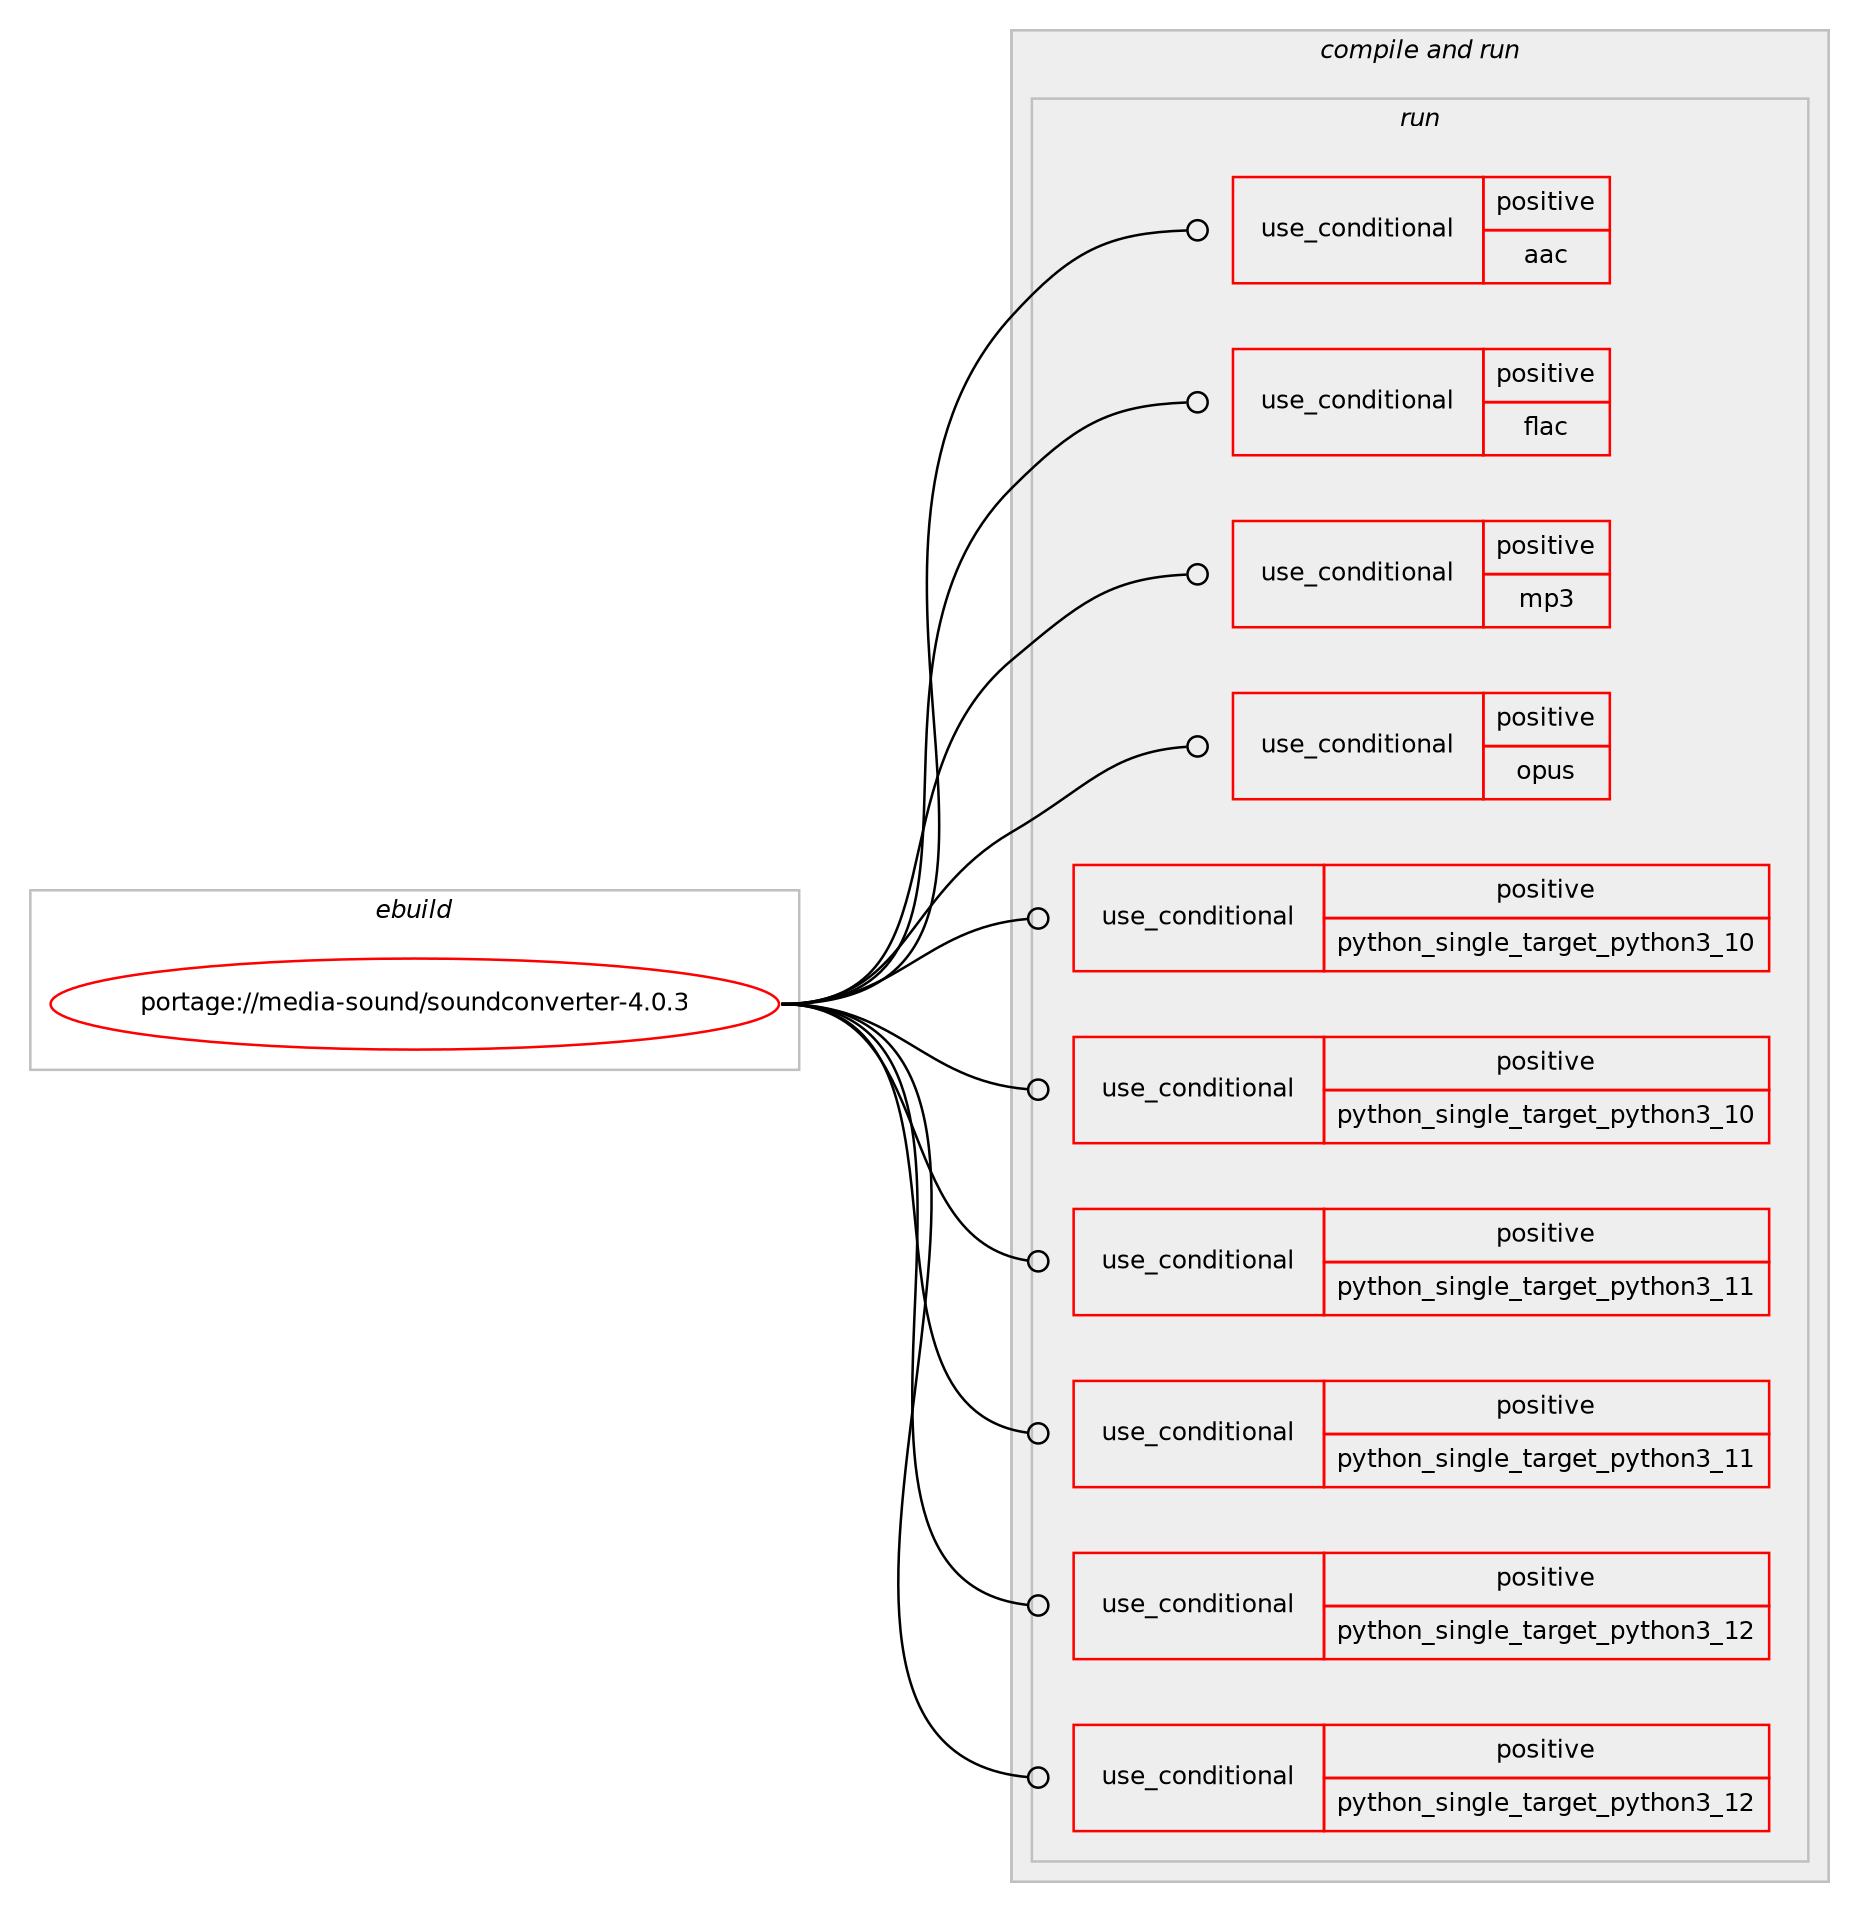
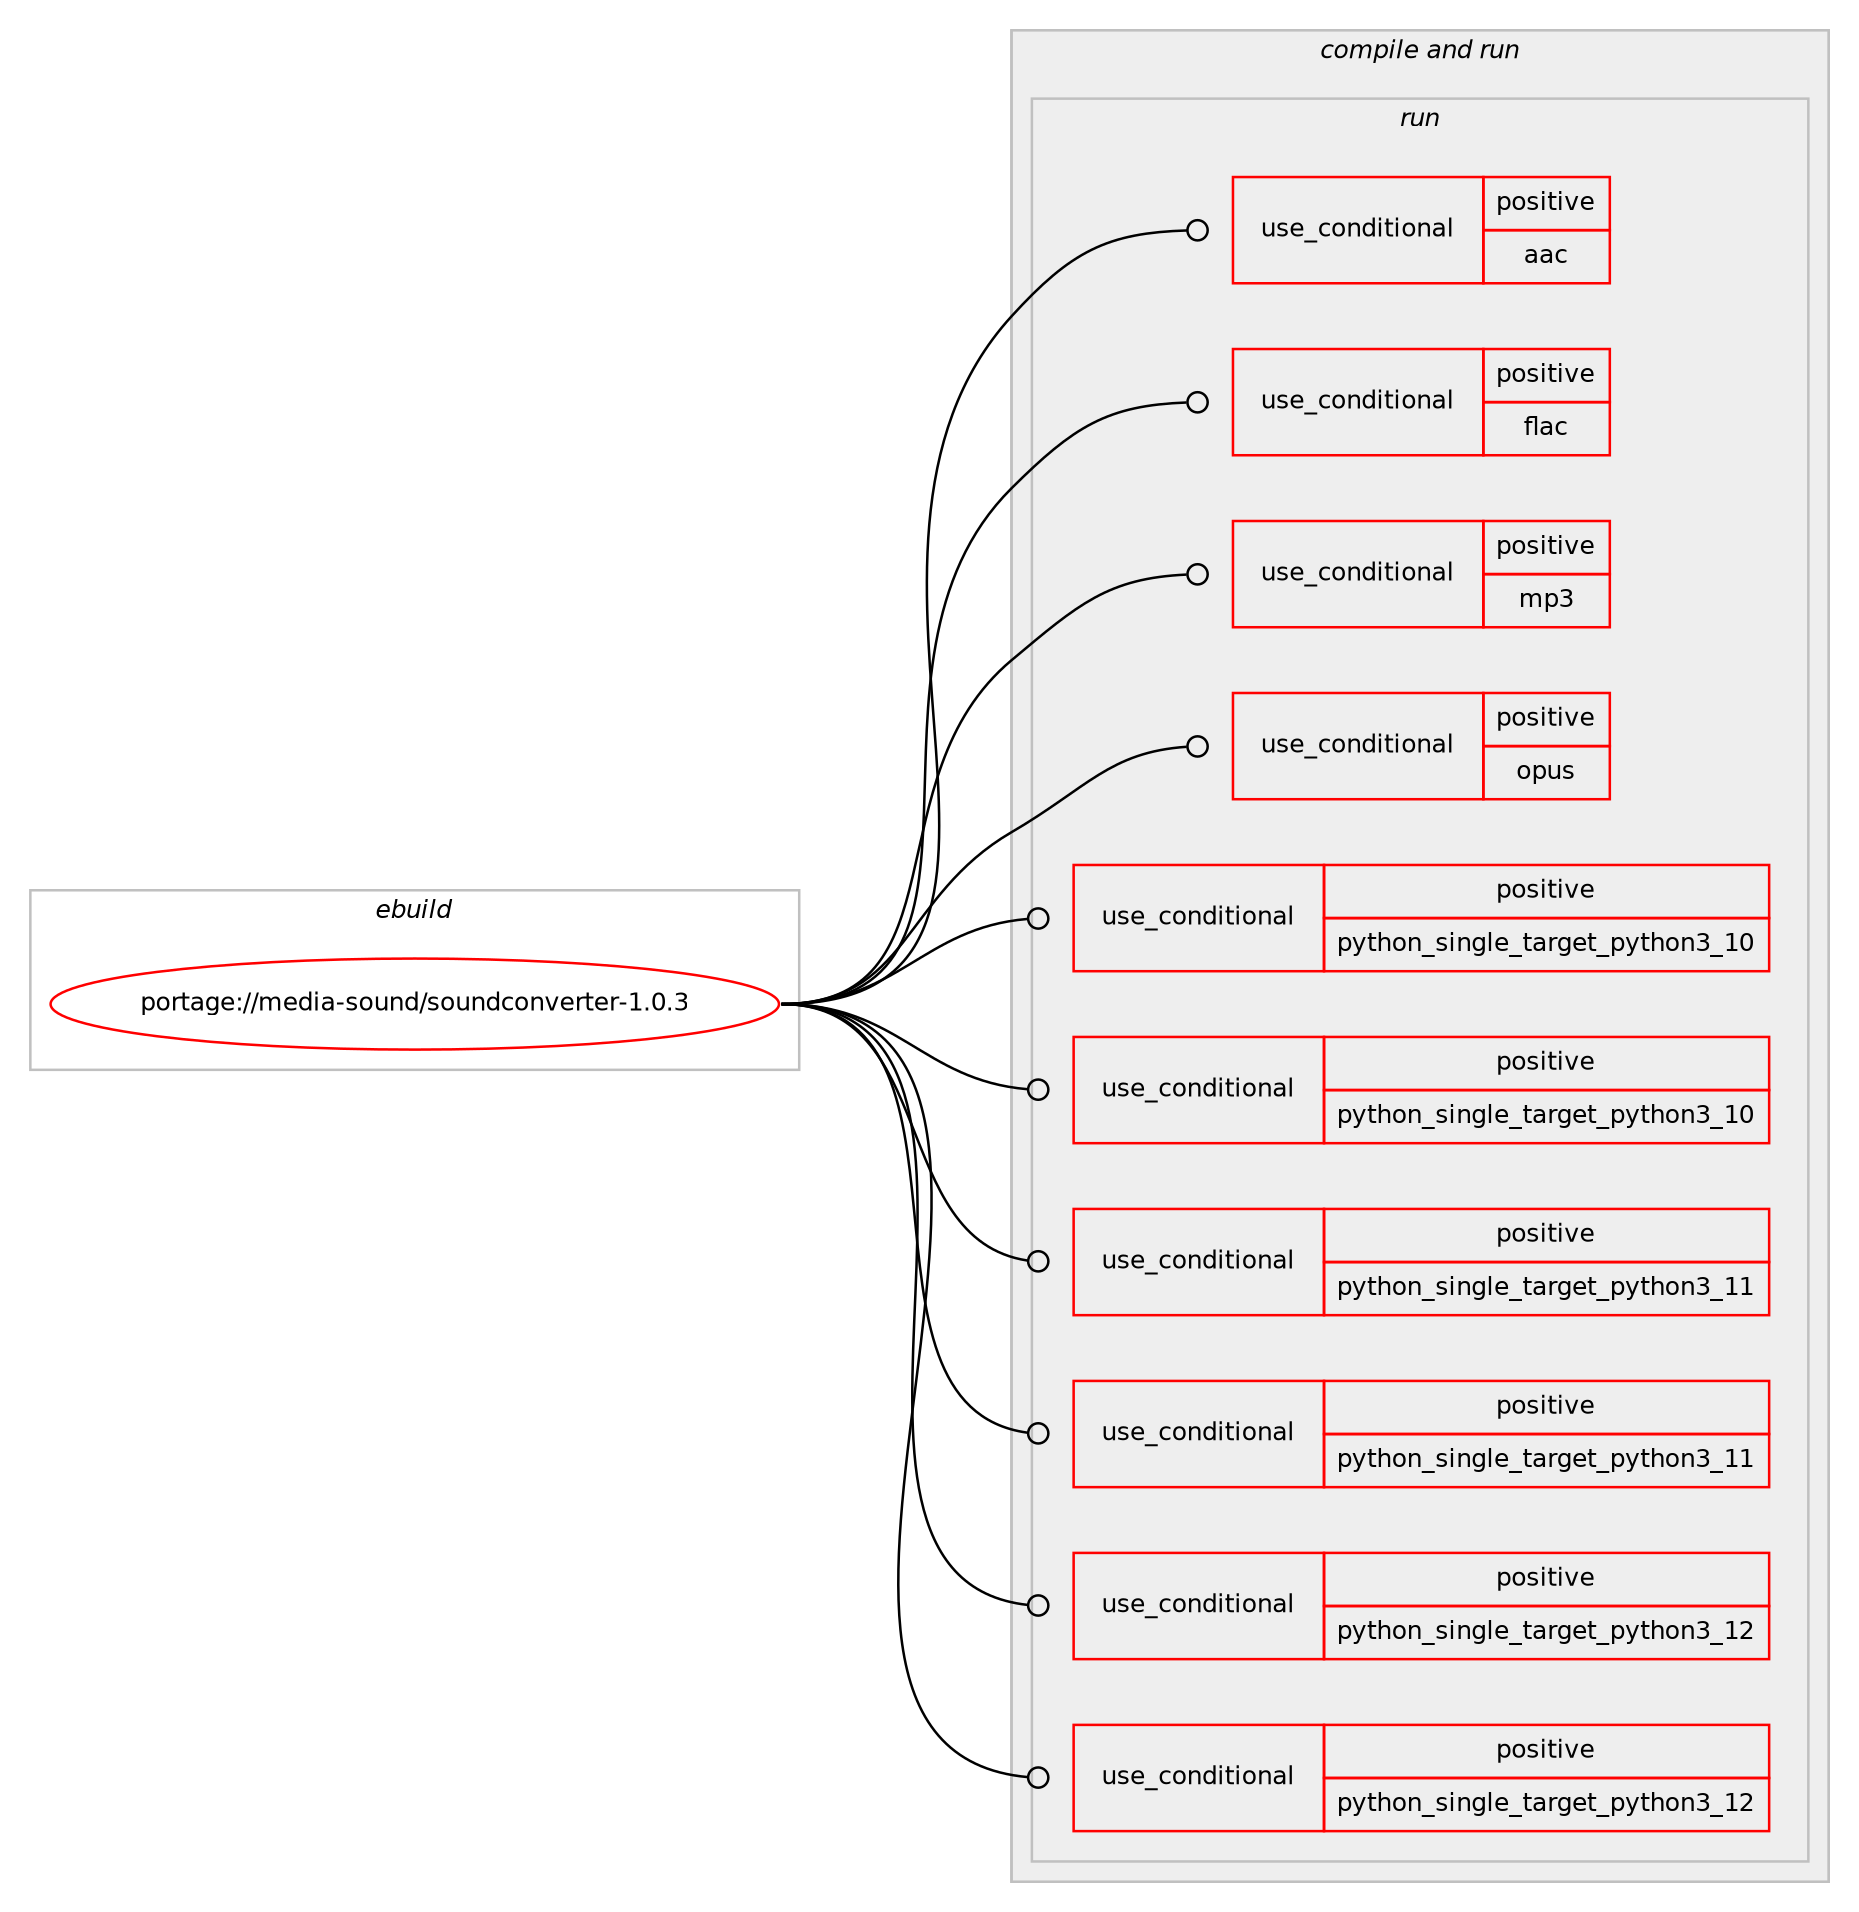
(415, 1004) -> (415, 1004)
